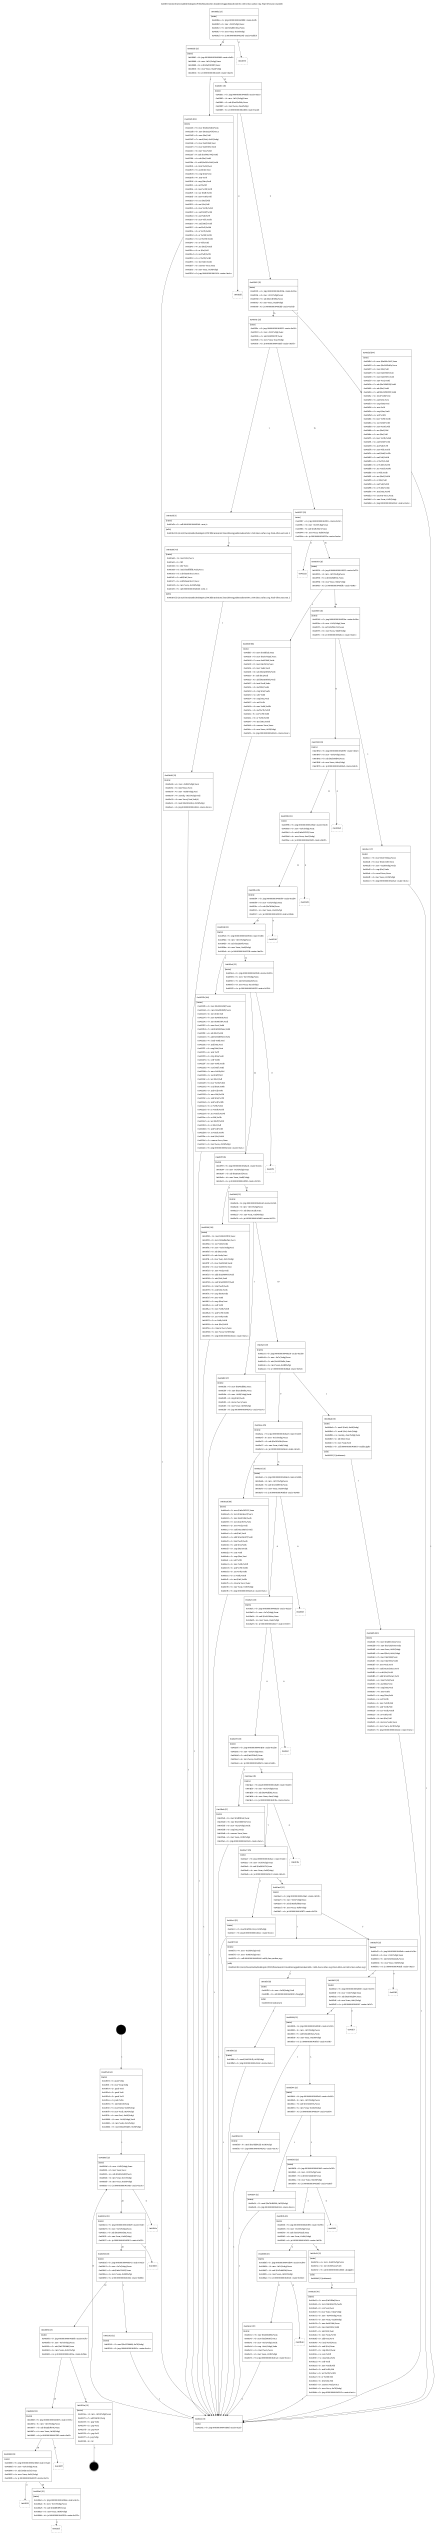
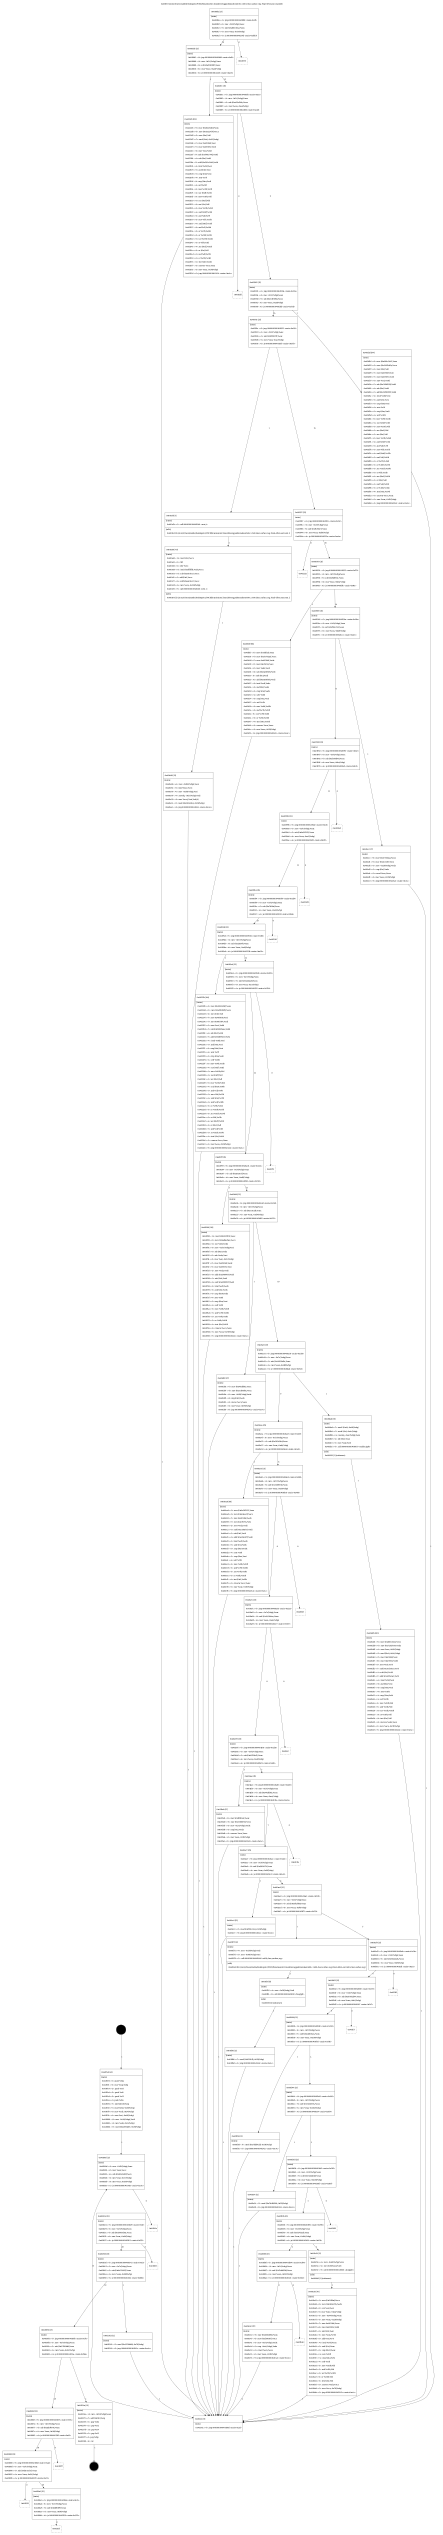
(121, 2201) -> none
